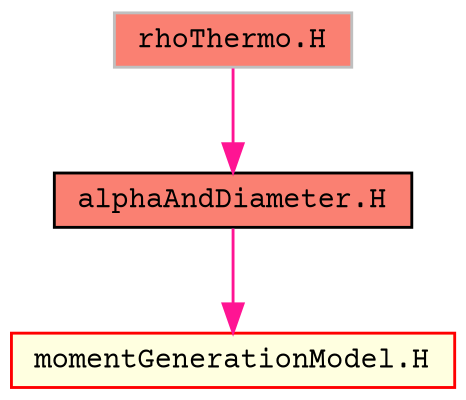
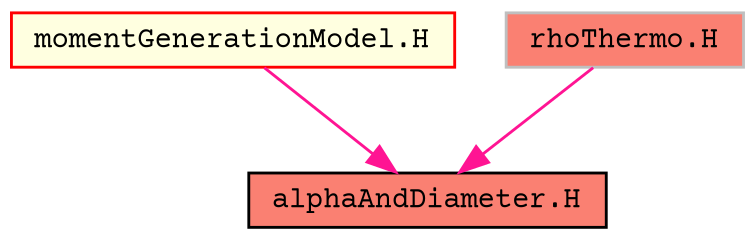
(233, 266) -> (319, 111)
